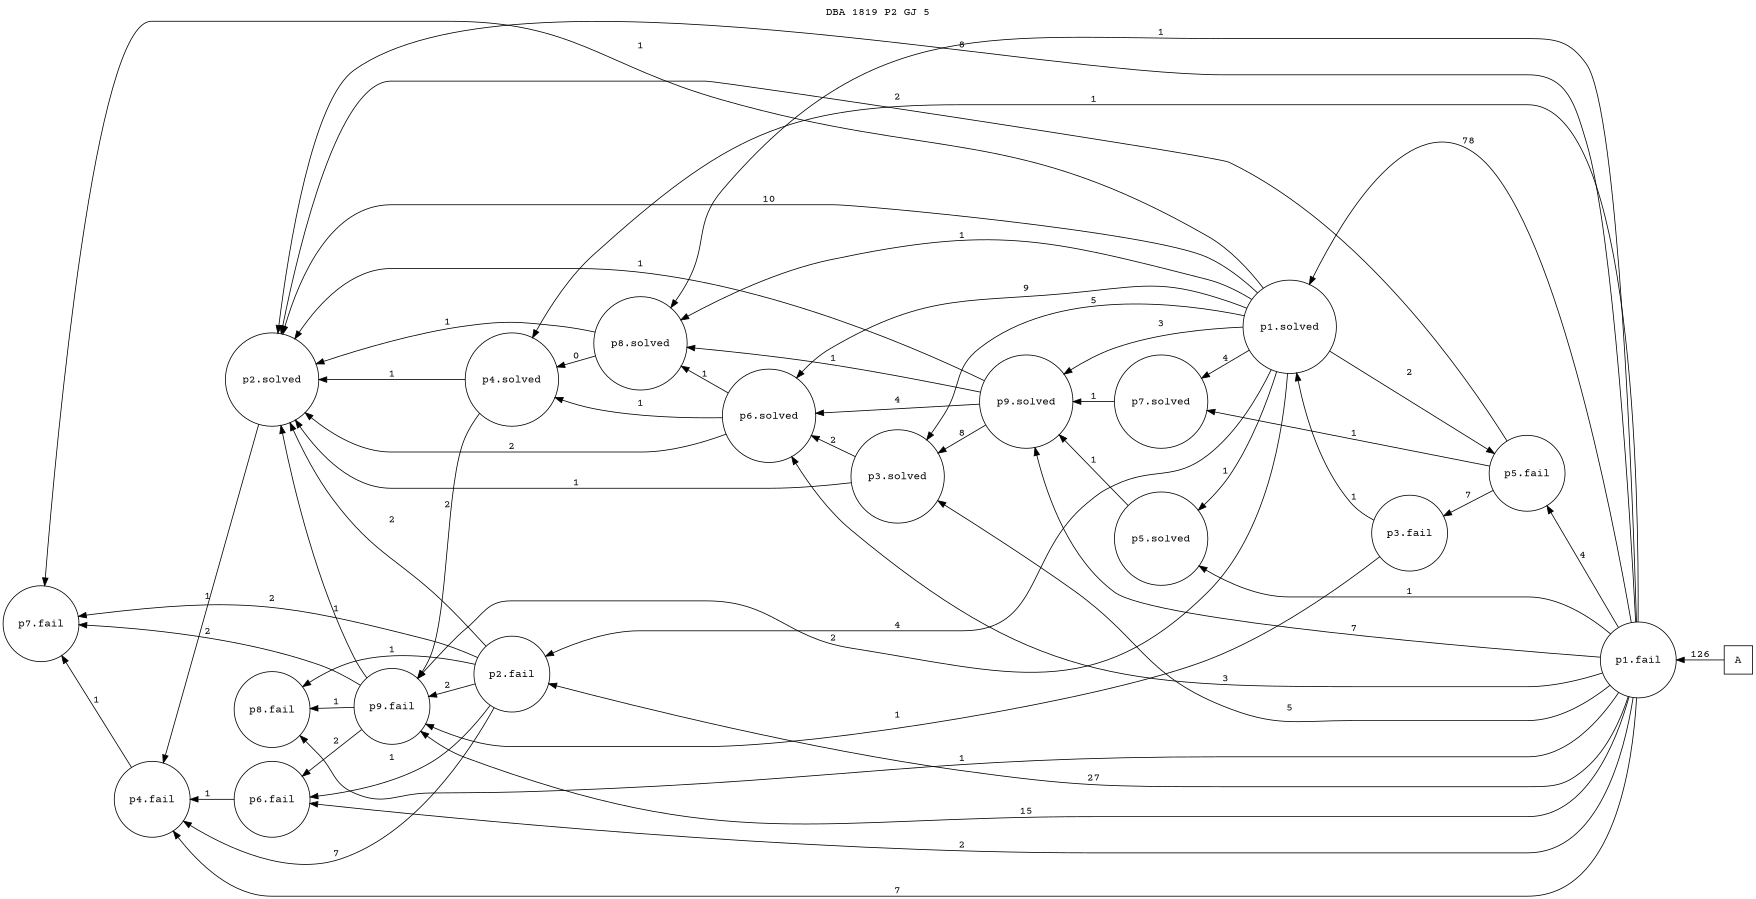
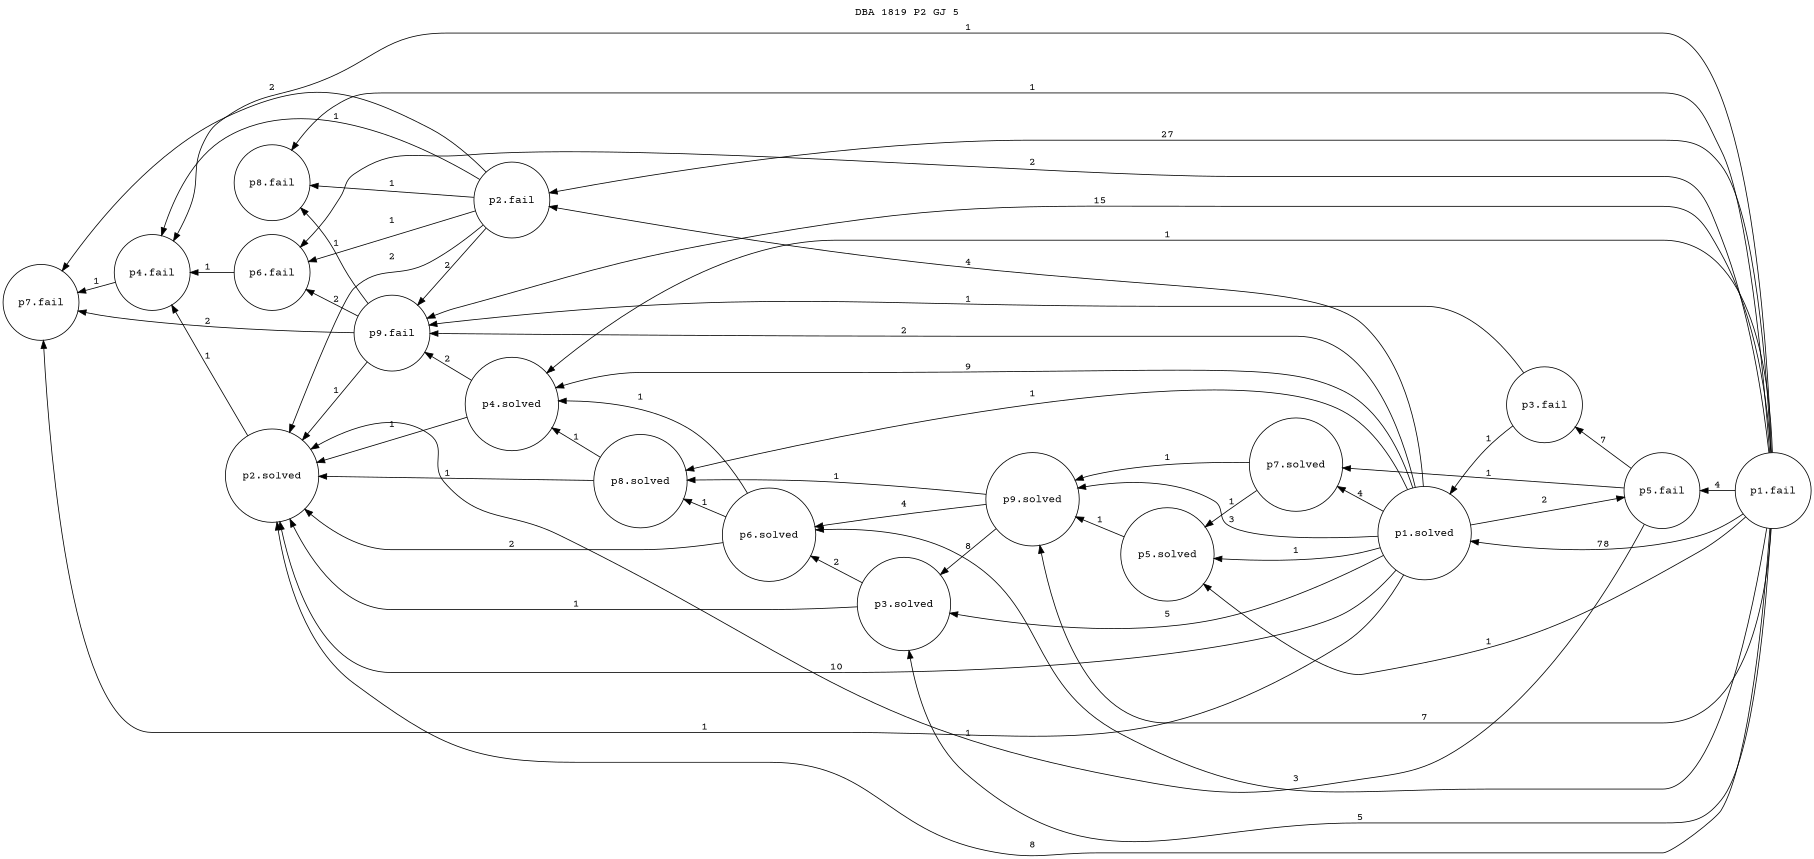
(1355, 39) -> none
(898, 96) -> (968, 733)
(639, 272) -> none
(1017, 297) -> (1015, 372)
(576, 356) -> (576, 437)
none -> (1234, 506)
(1738, 660) -> none
(336, 853) -> (336, 116)
(898, 890) -> (968, 27)
